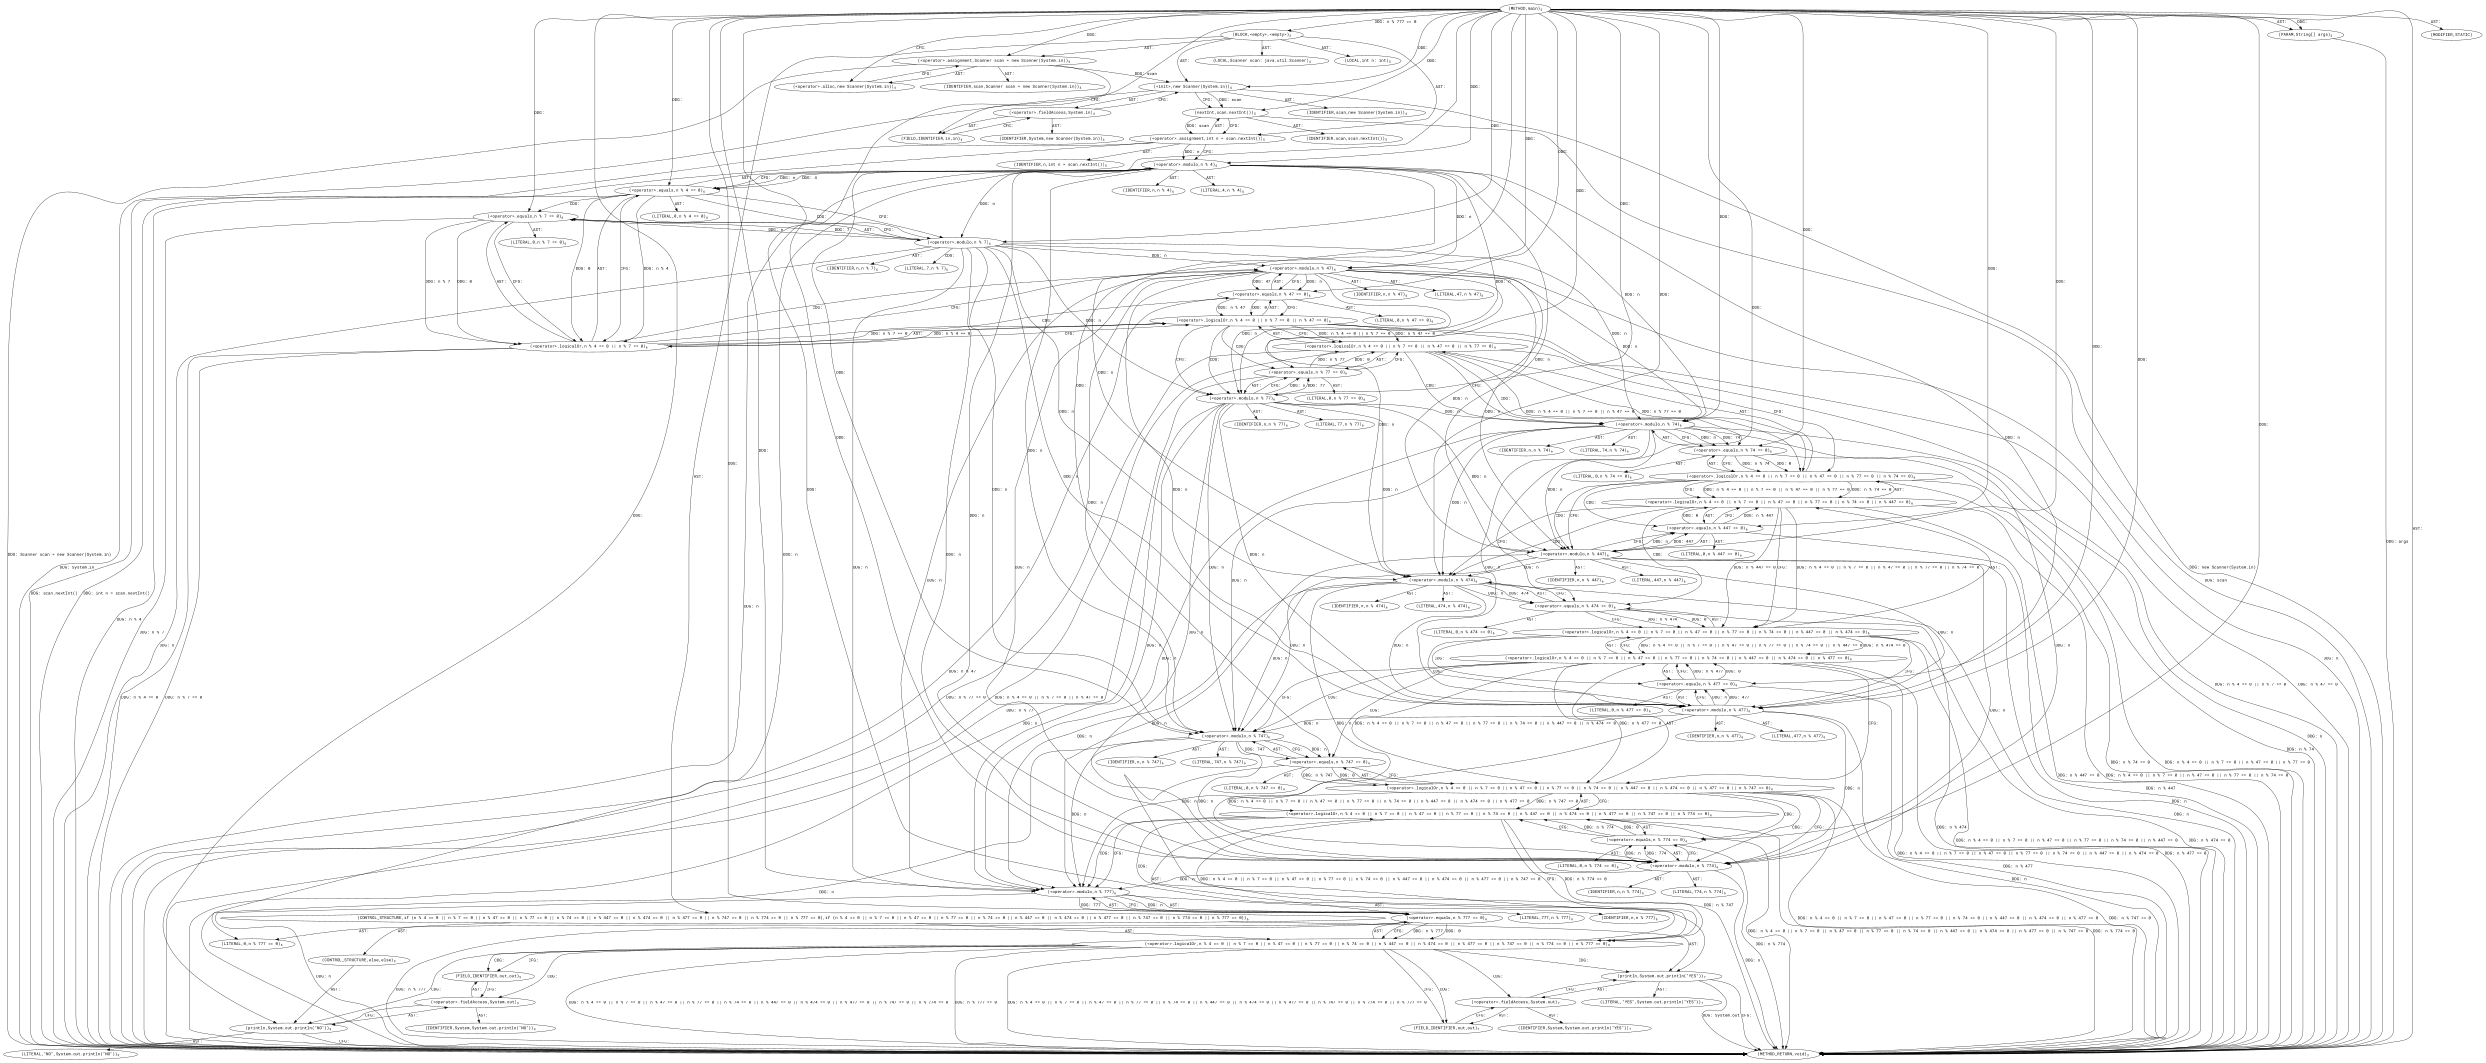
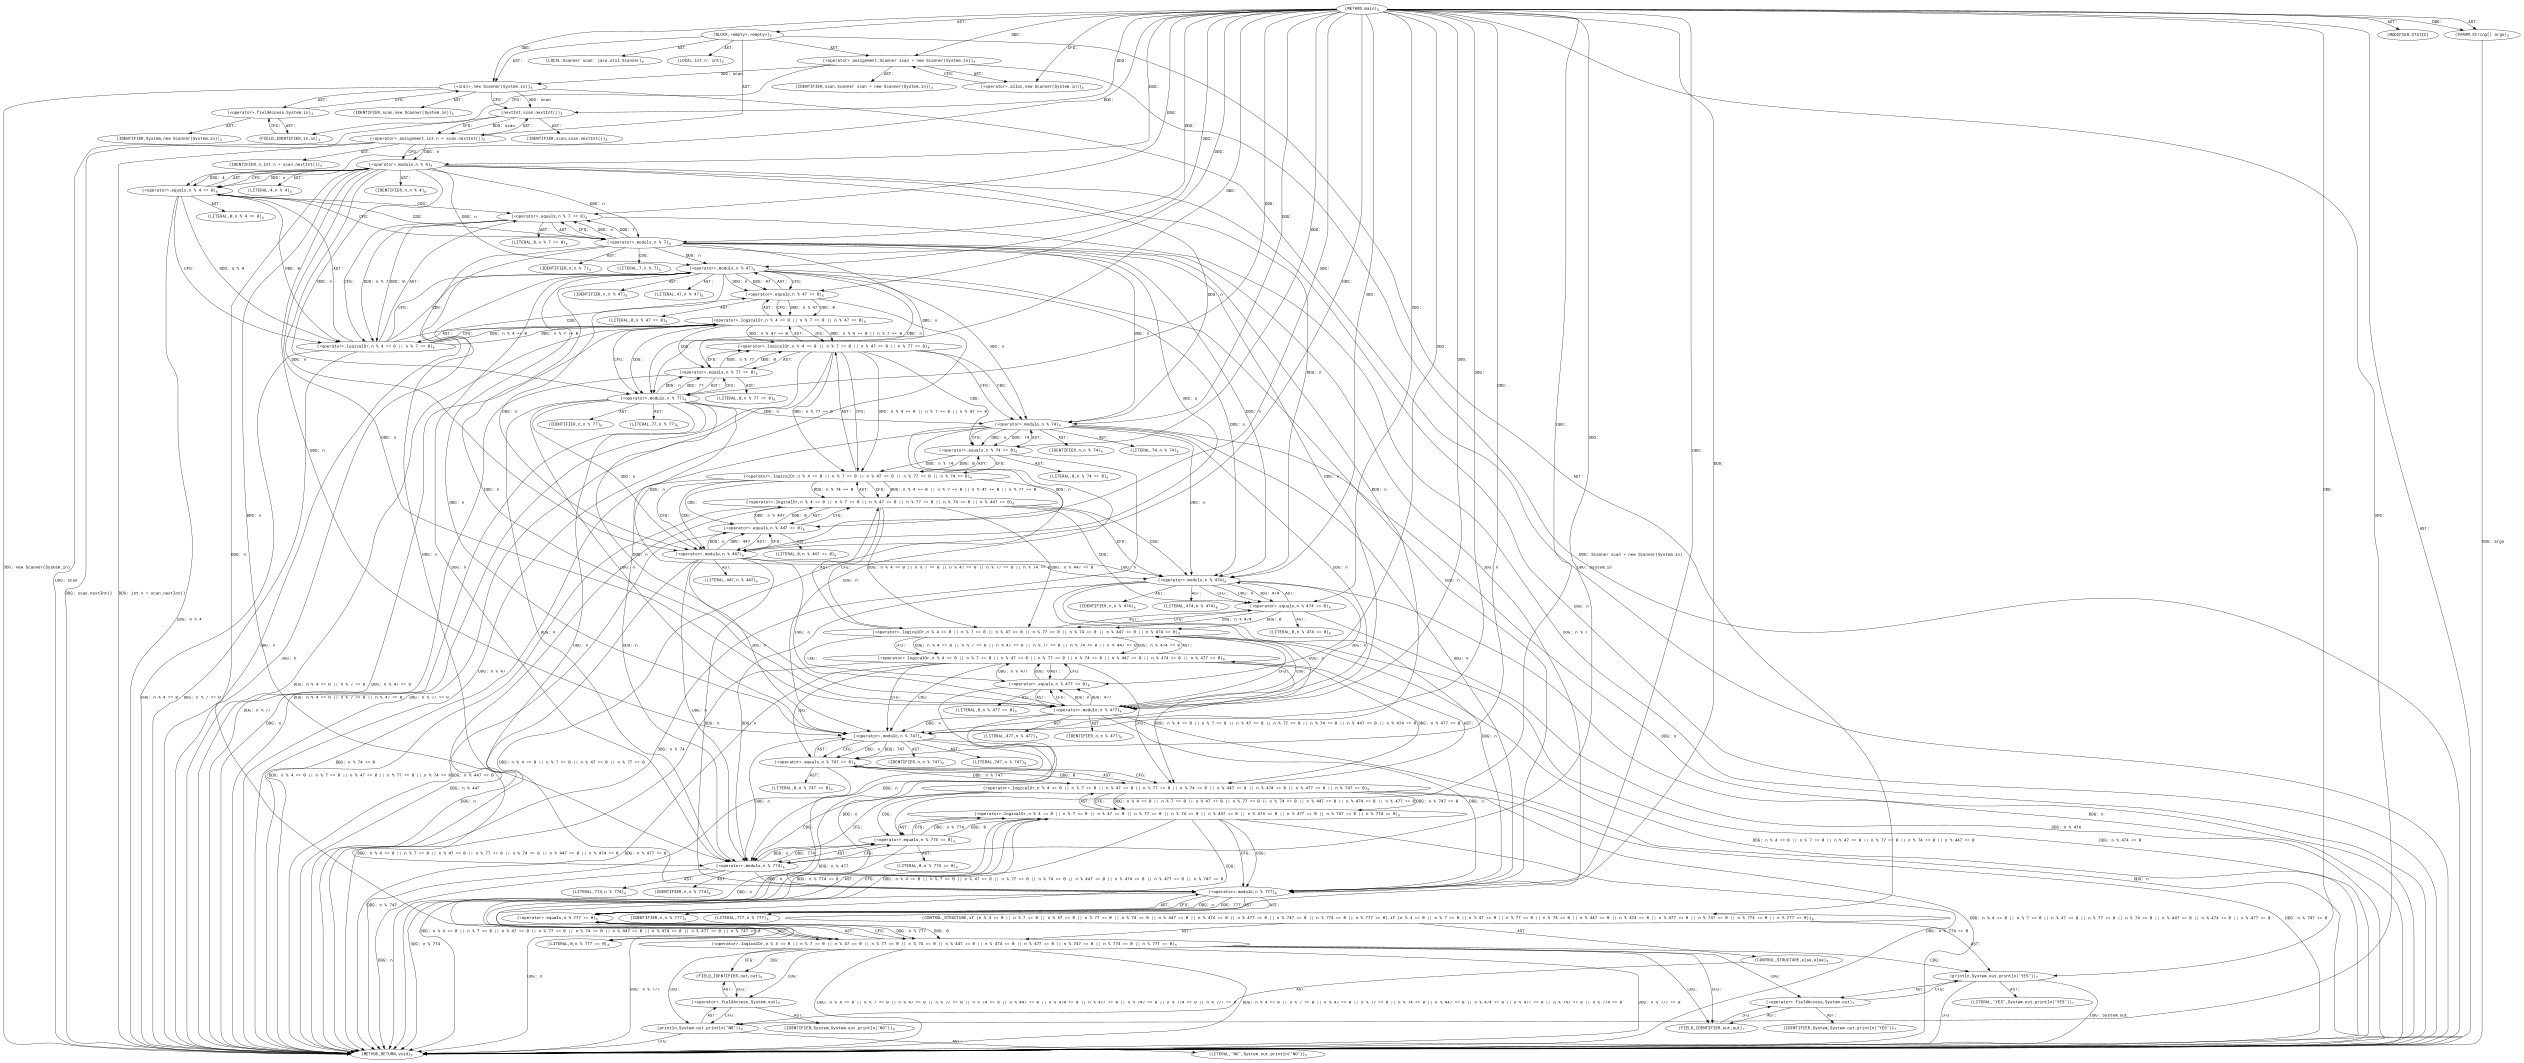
(1396, 22) -> (963, 22)
(1576, 580) -> none
